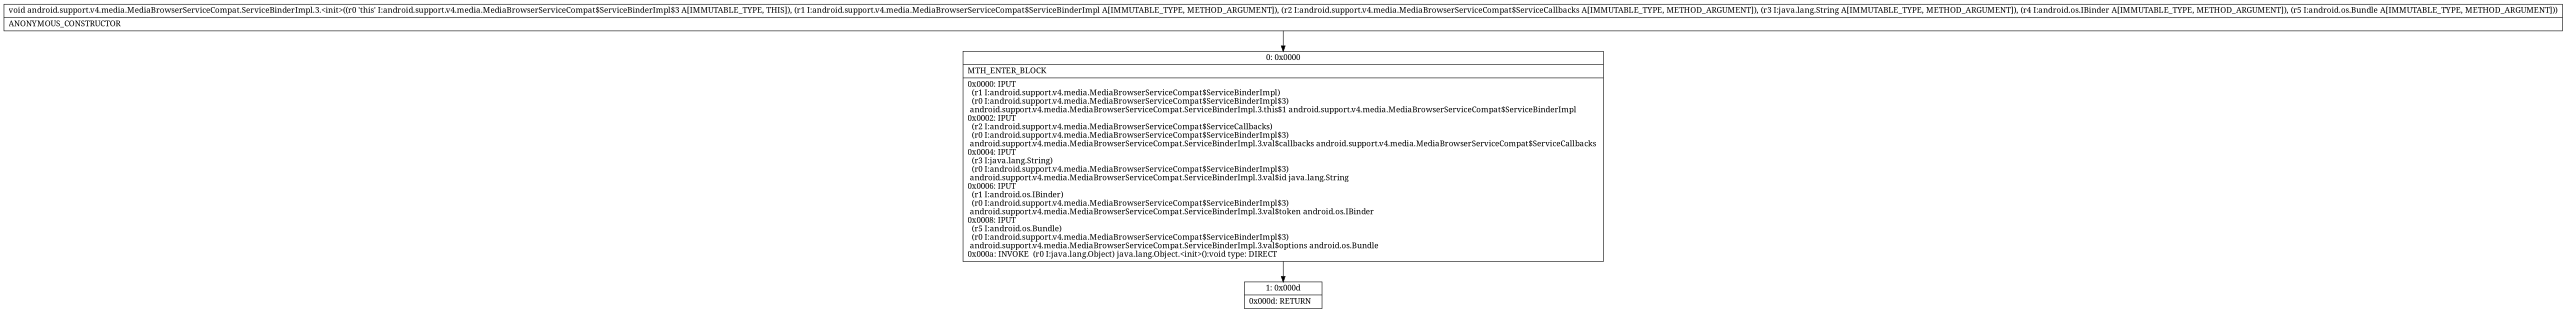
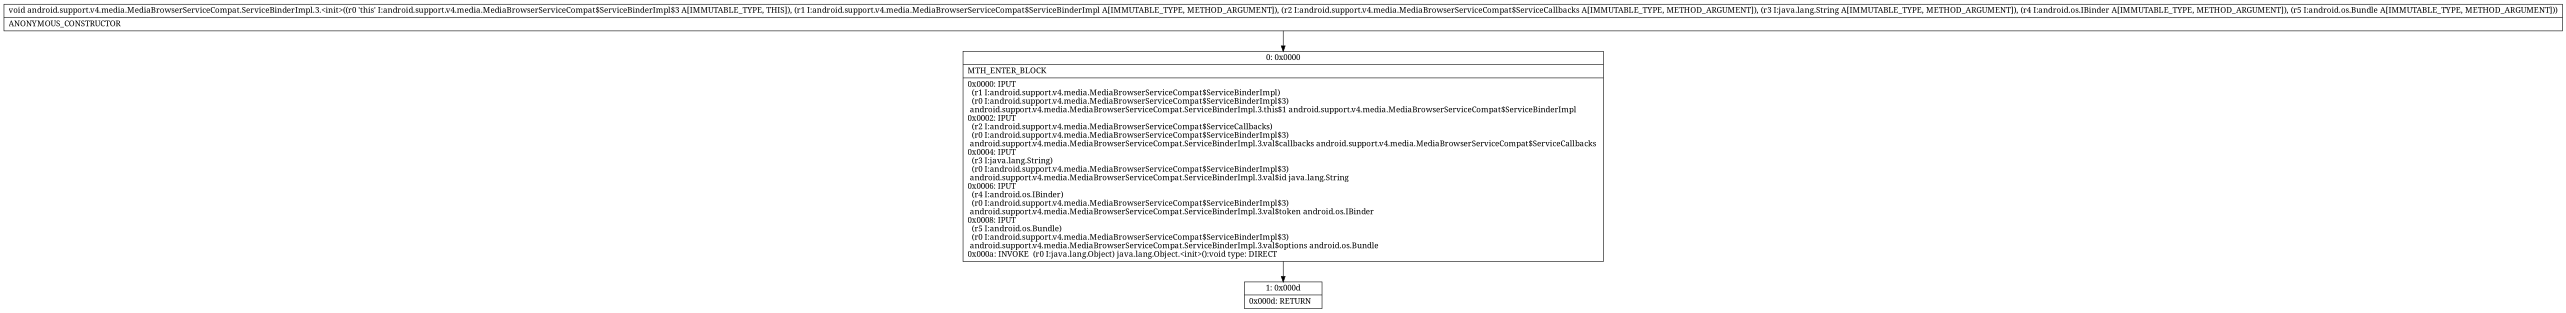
(1015, 195) -> (1015, 195)
